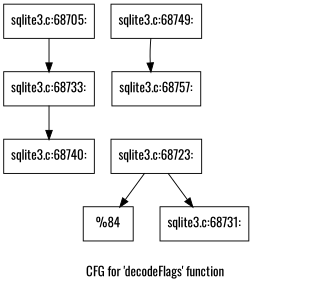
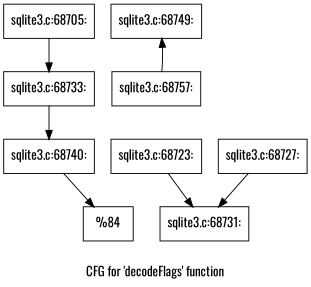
(150, 50) -> (163, 60)
none -> (263, 156)
(135, 186) -> (76, 187)
